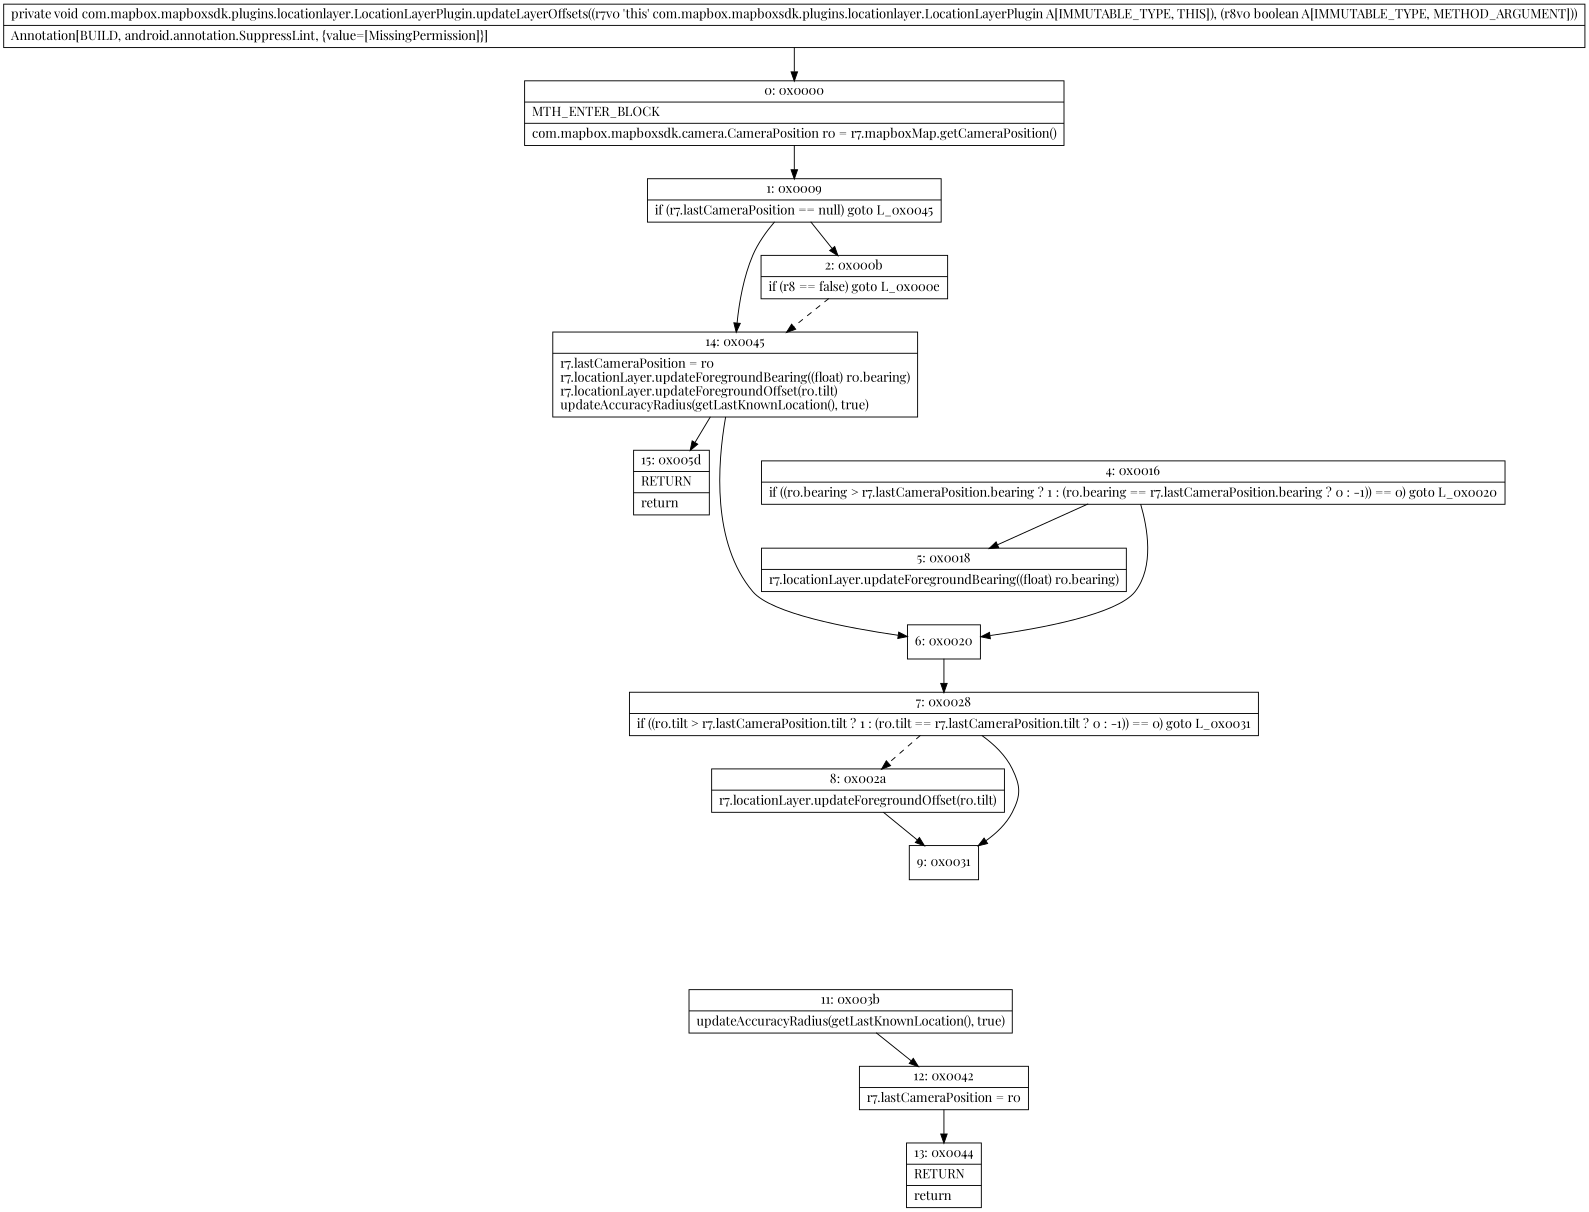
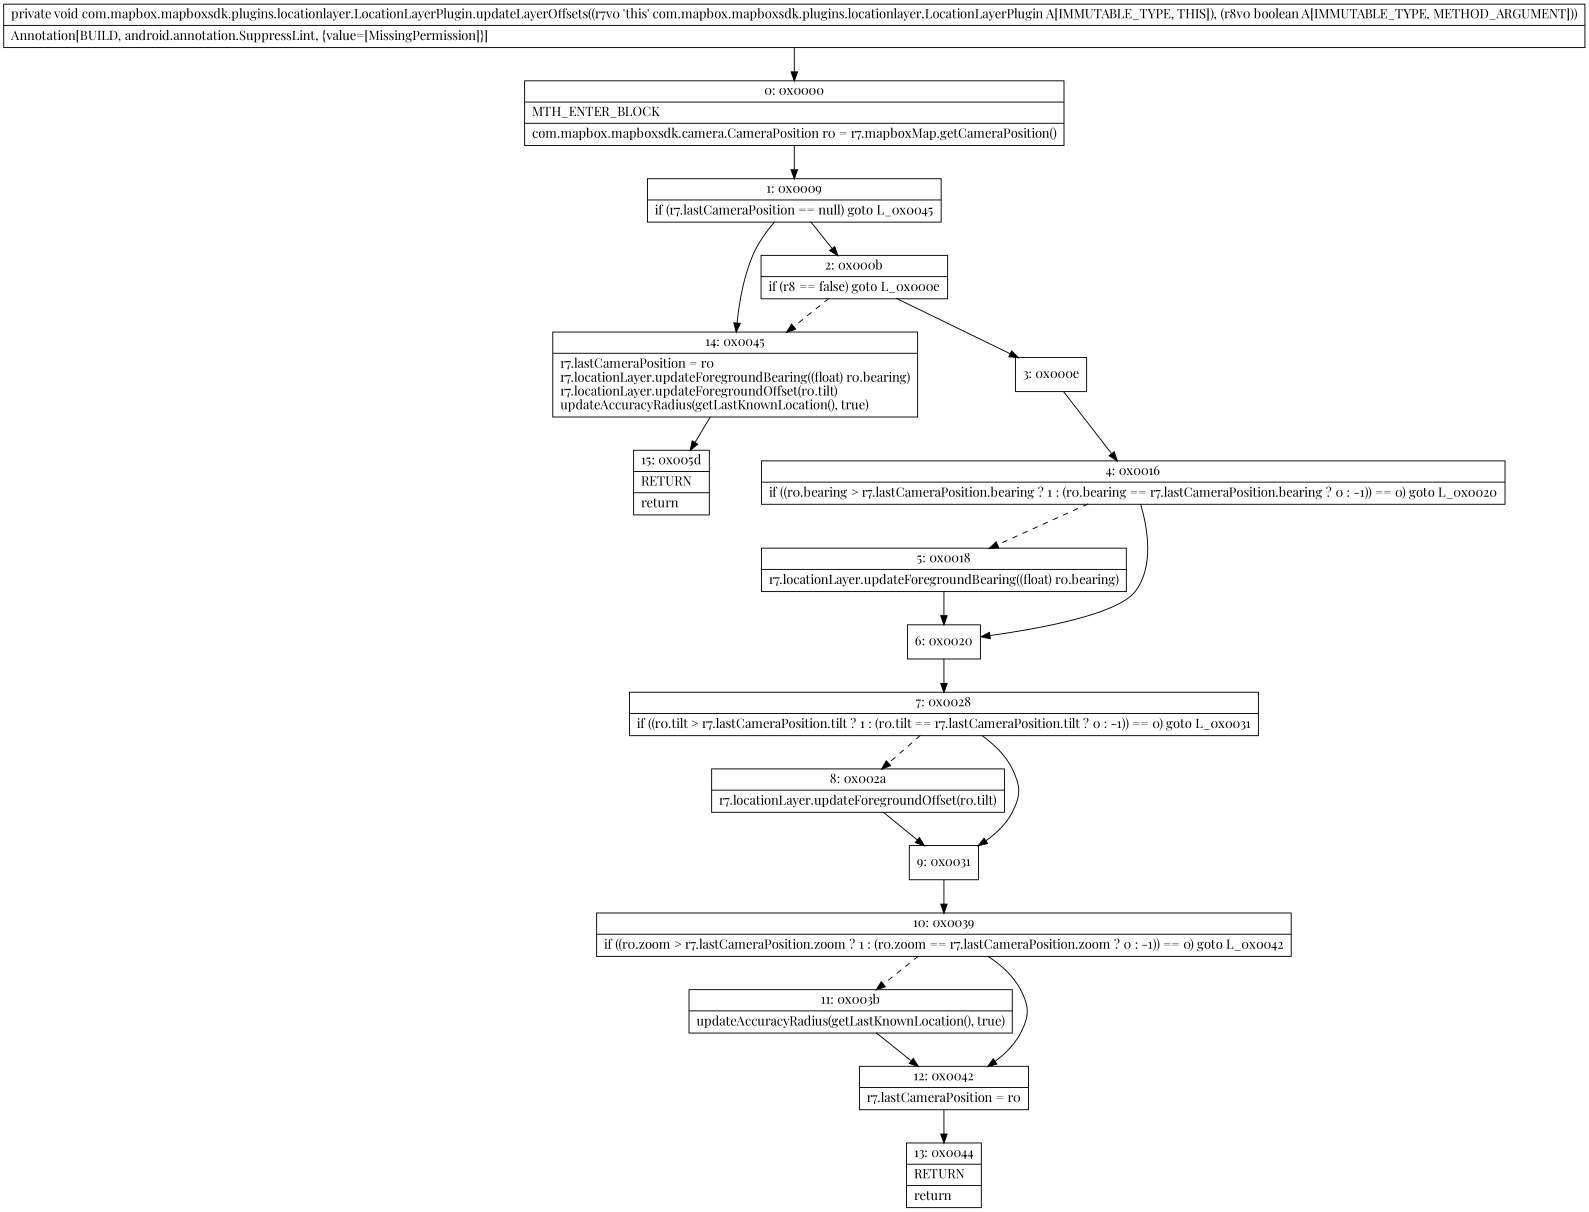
none -> (1051, 375)
(1043, 524) -> (1043, 524)
(745, 580) -> (944, 603)
none -> (944, 935)
